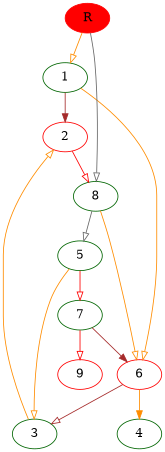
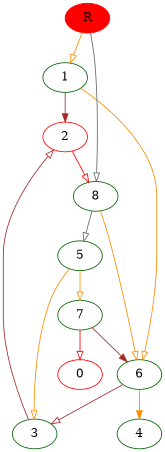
(80, 281) -> (80, 281)
(3, 284) -> (3, 284)
(80, 375) -> (80, 375)
(139, 375) -> (139, 375)
